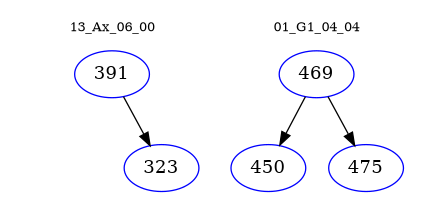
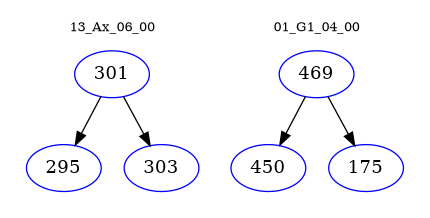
(317, 28) -> (317, 28)
(112, 74) -> (112, 74)
none -> (64, 168)
(162, 168) -> (162, 168)
(366, 168) -> (366, 168)
